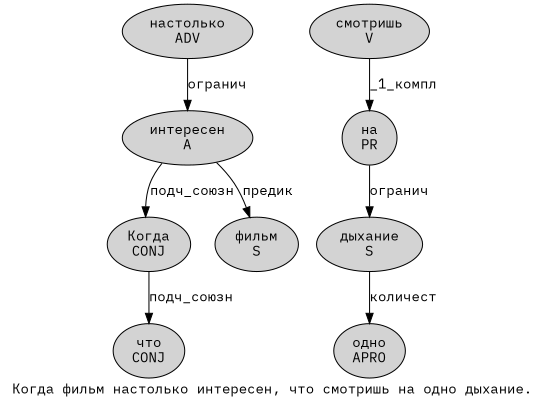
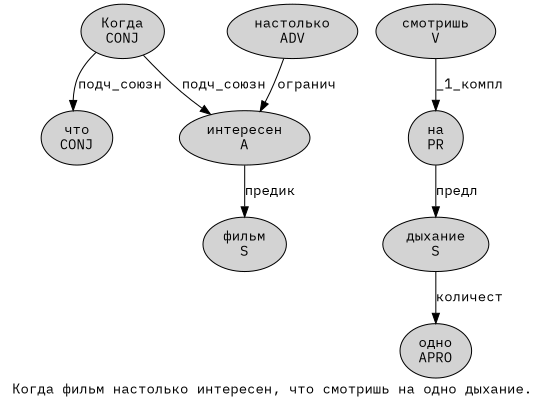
(150, 184) -> (171, 83)
(399, 191) -> (457, 191)
